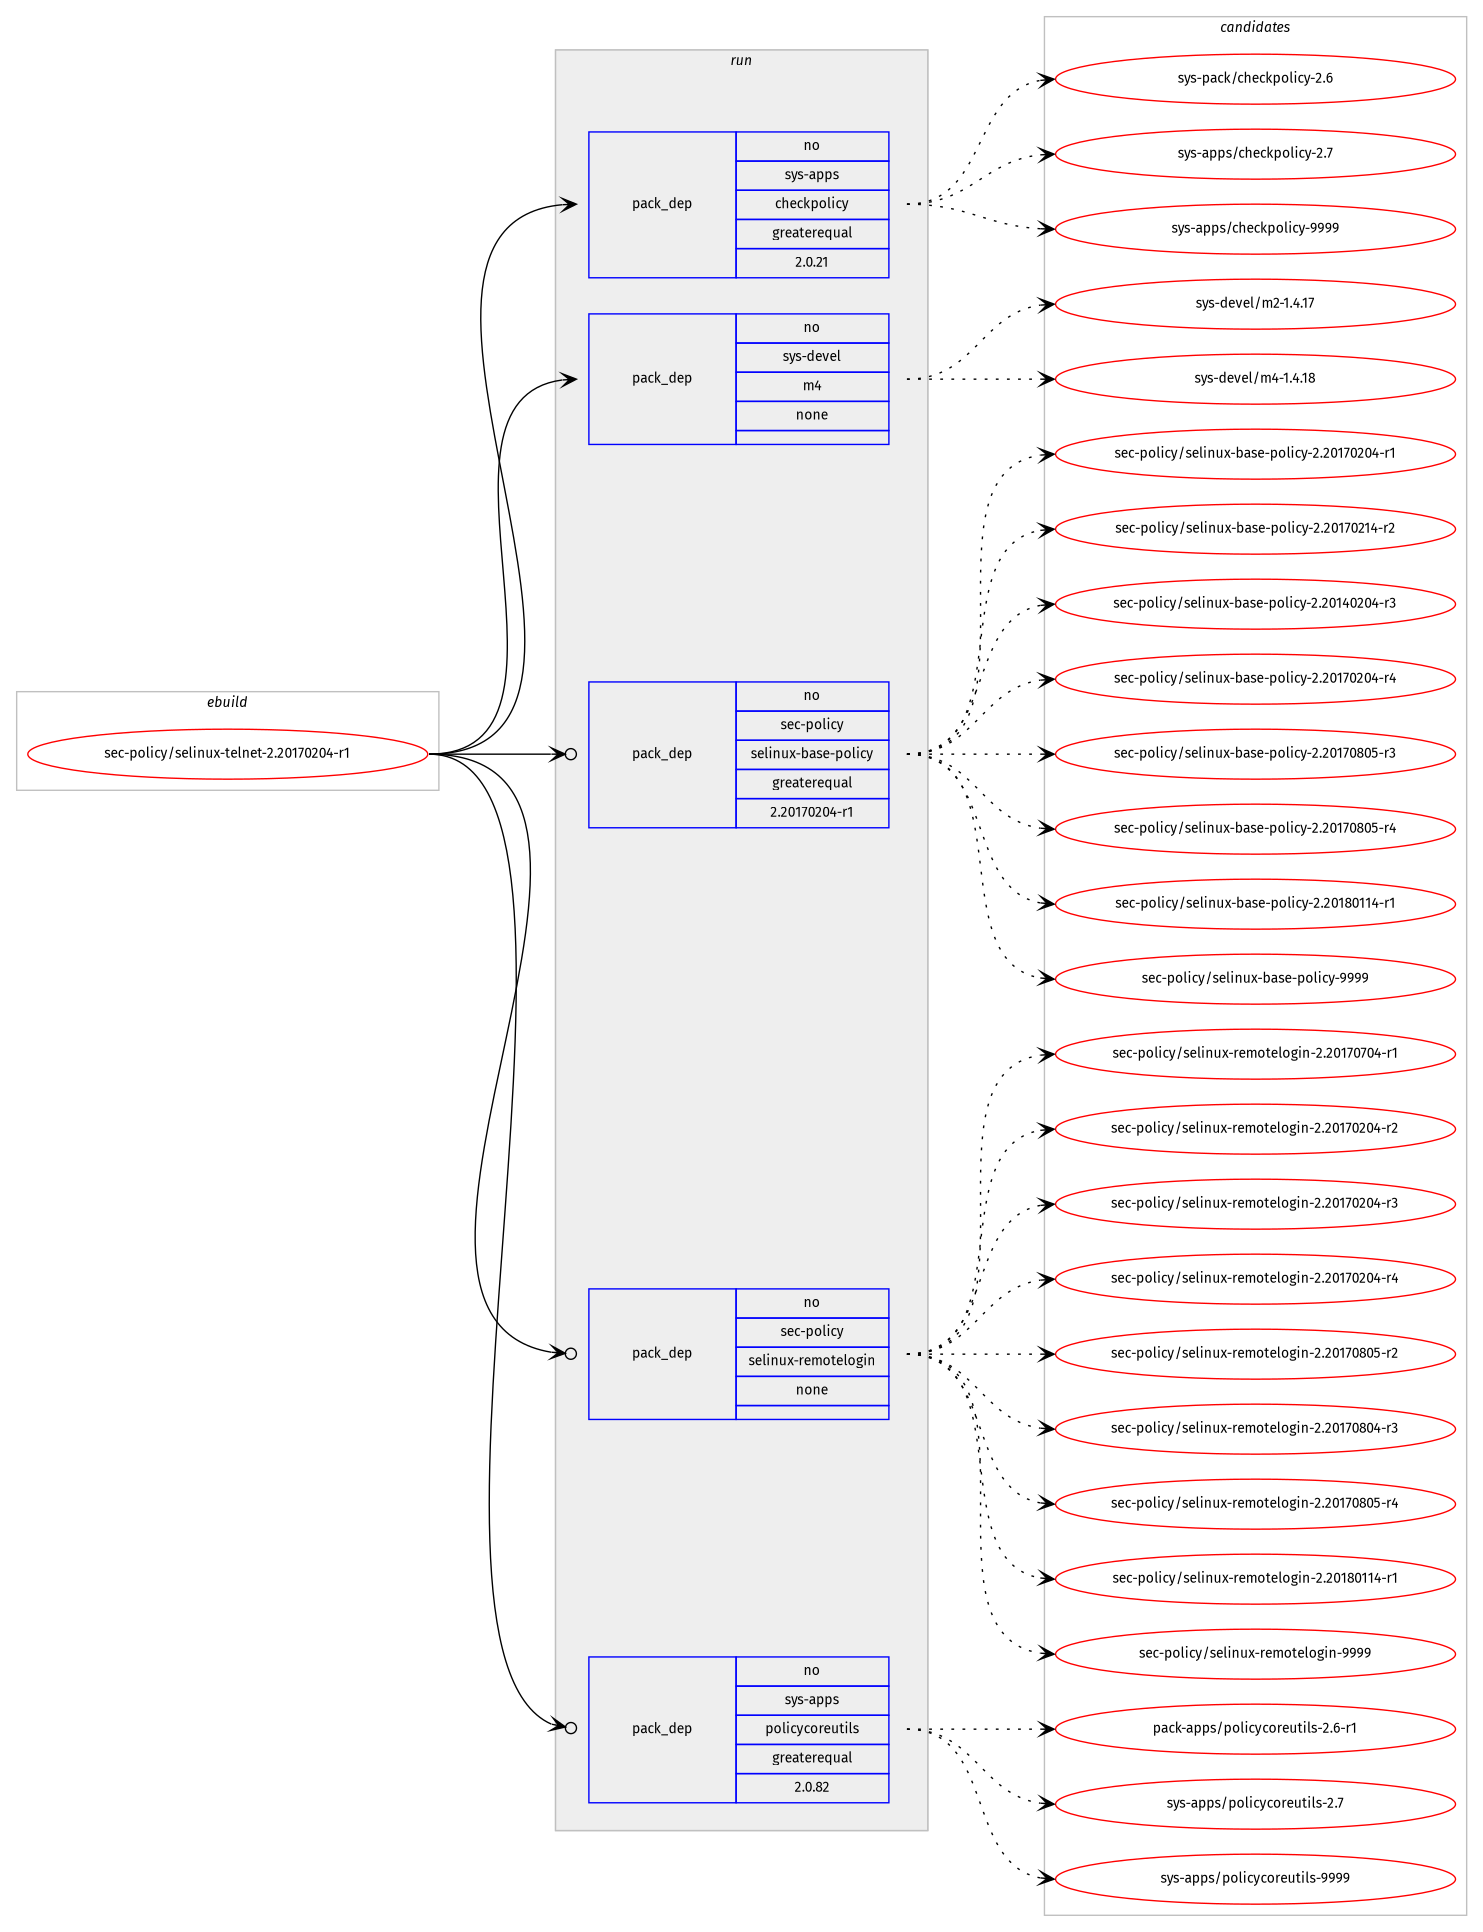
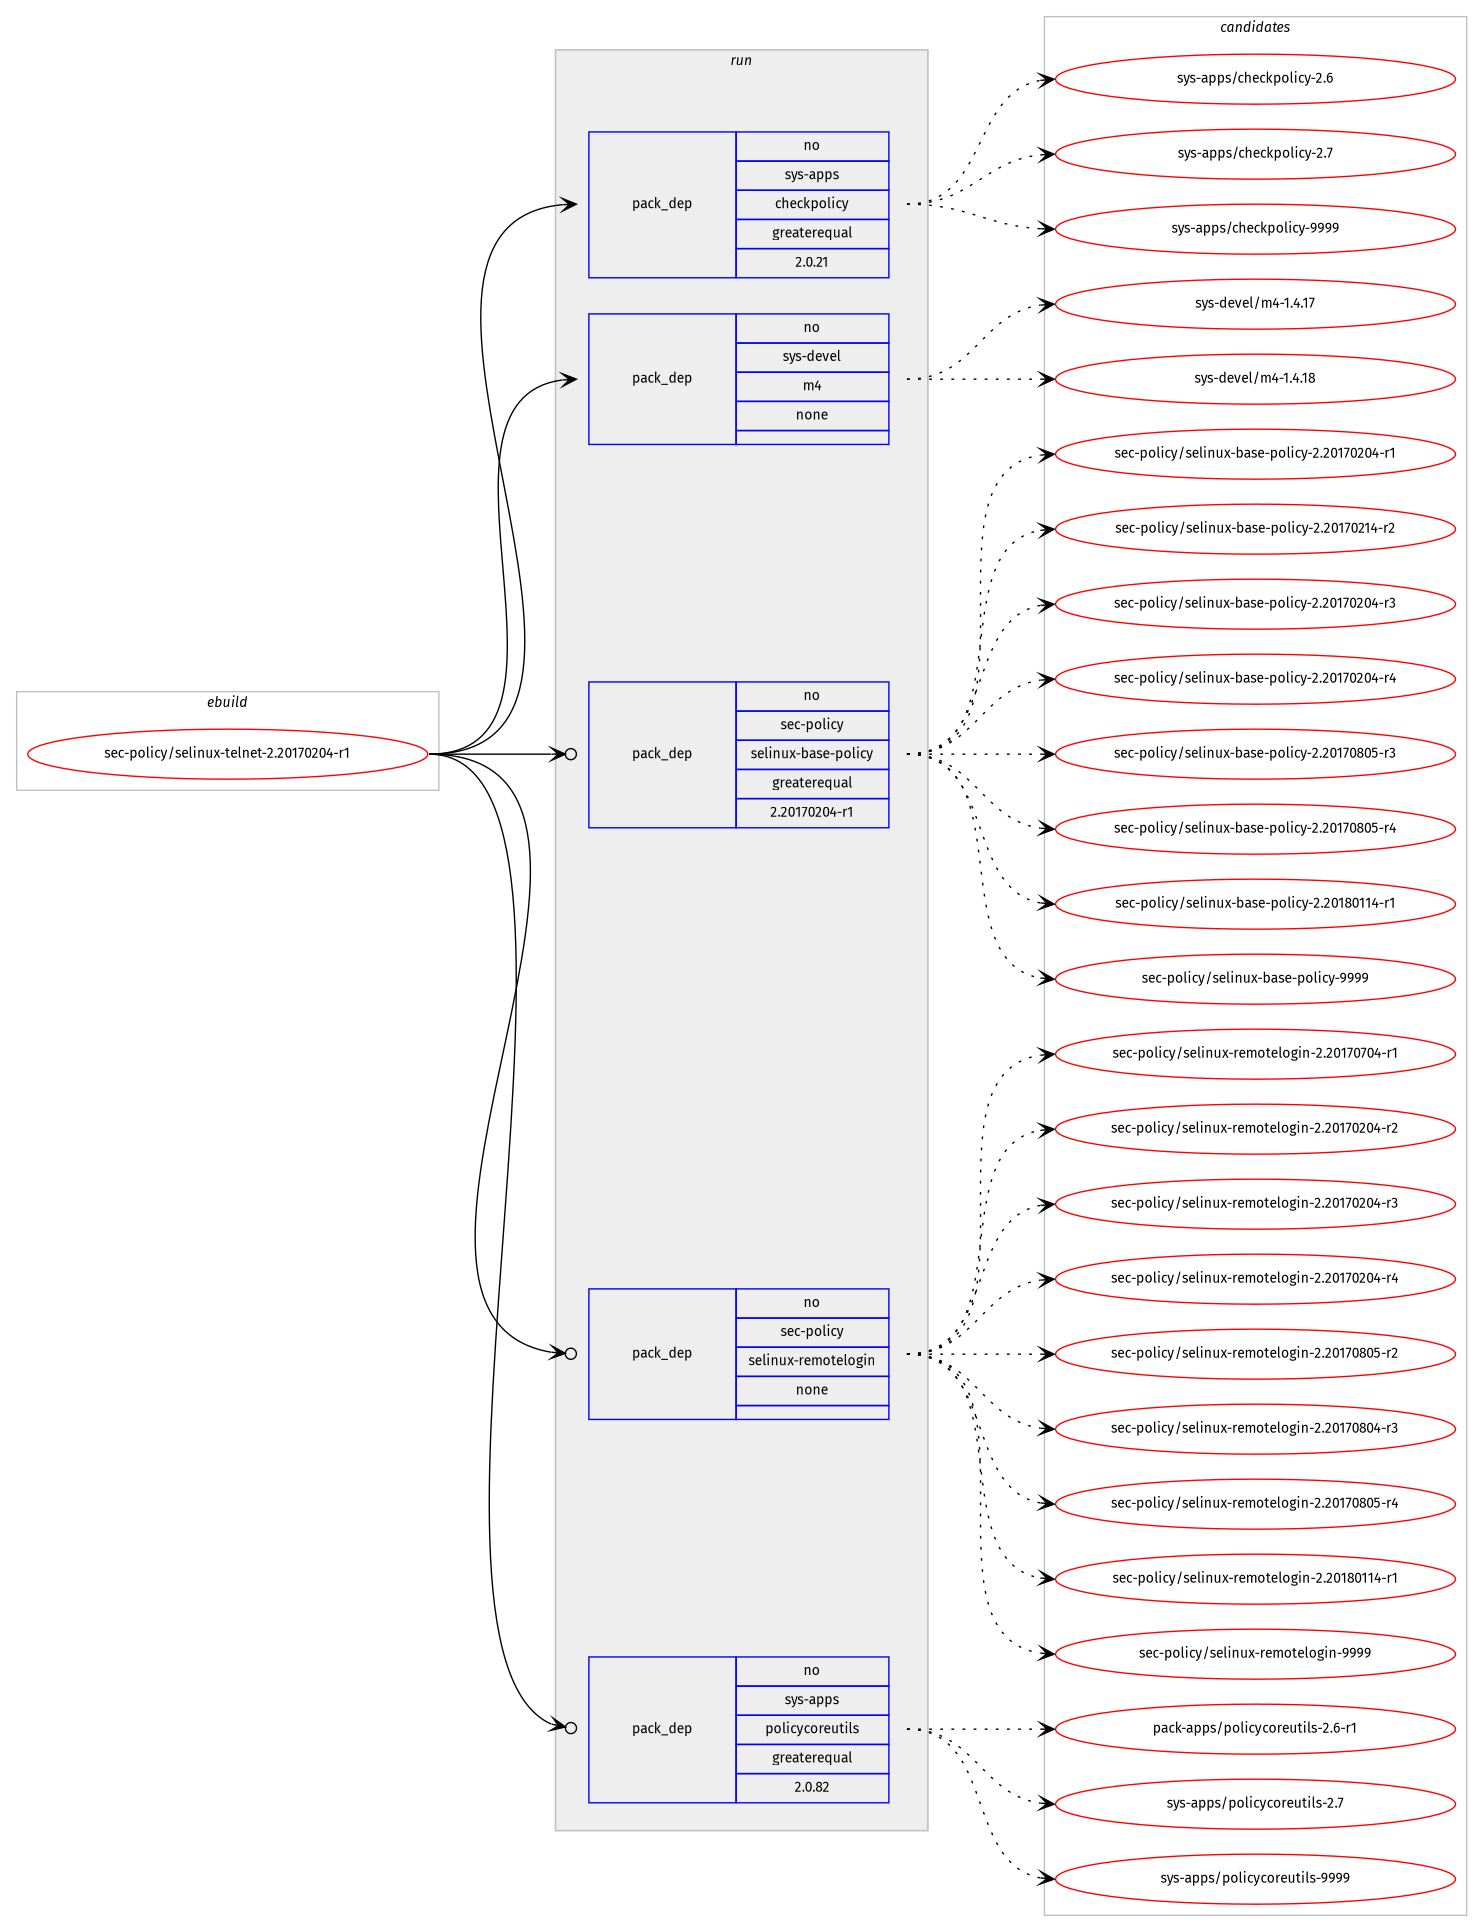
(1256, 79) -> (1256, 79)
(1256, 304) -> (1256, 304)
(1256, 604) -> (1256, 604)
